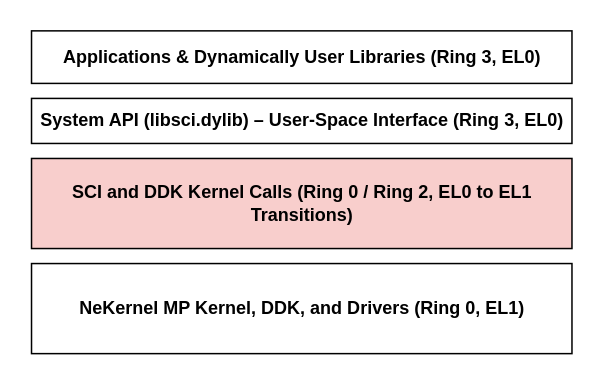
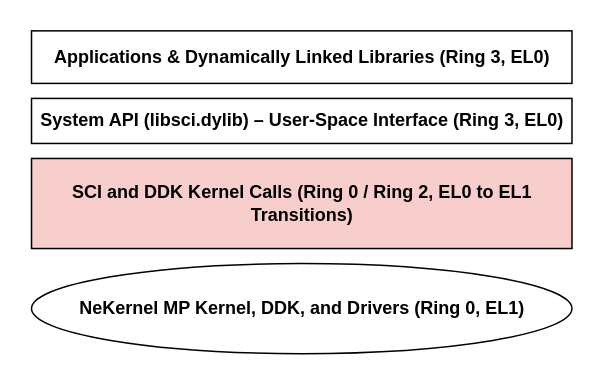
(302, 58) -> (302, 58)
(302, 308) -> (302, 308)
